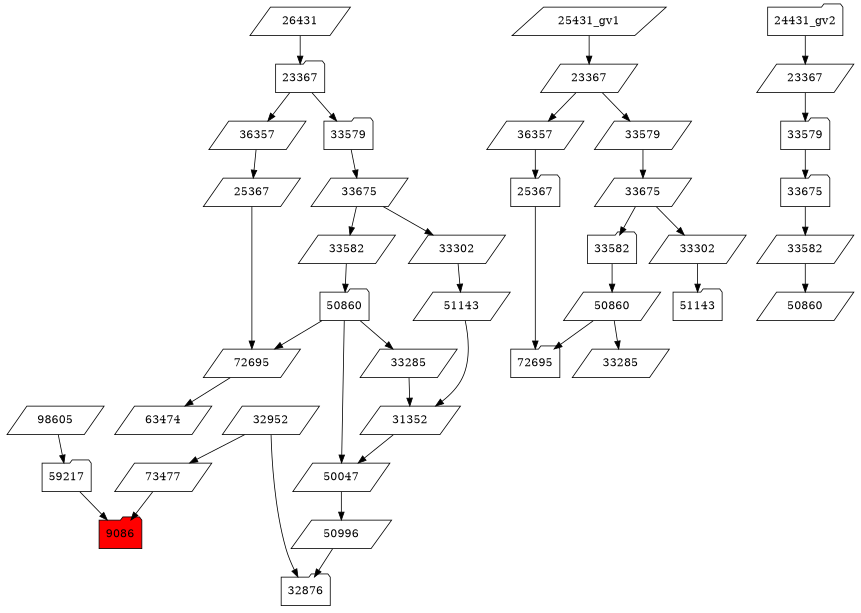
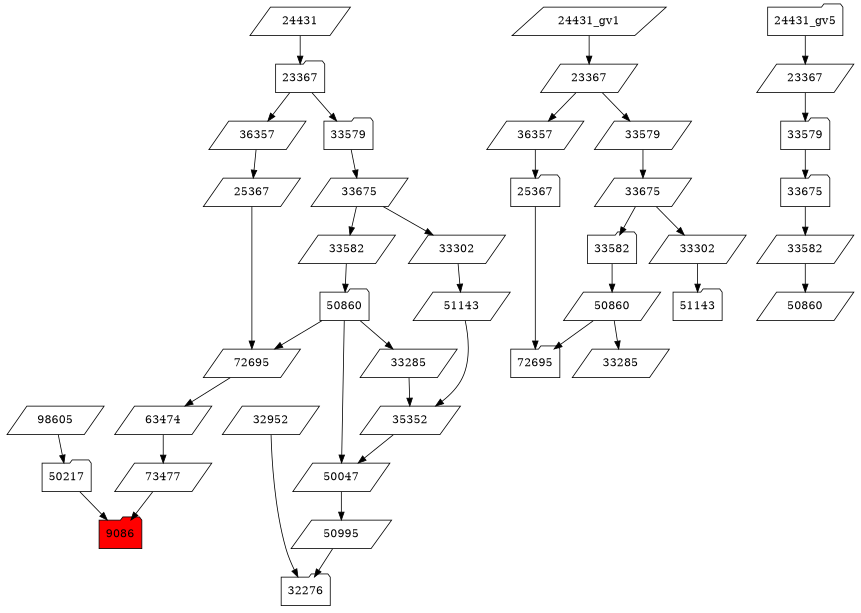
(300, 21) -> (300, 21)
(589, 21) -> (589, 21)
(805, 21) -> (805, 21)
(410, 420) -> (410, 420)
(221, 447) -> (163, 445)
(67, 477) -> (67, 477)
(341, 534) -> (341, 534)
(306, 591) -> (306, 591)
